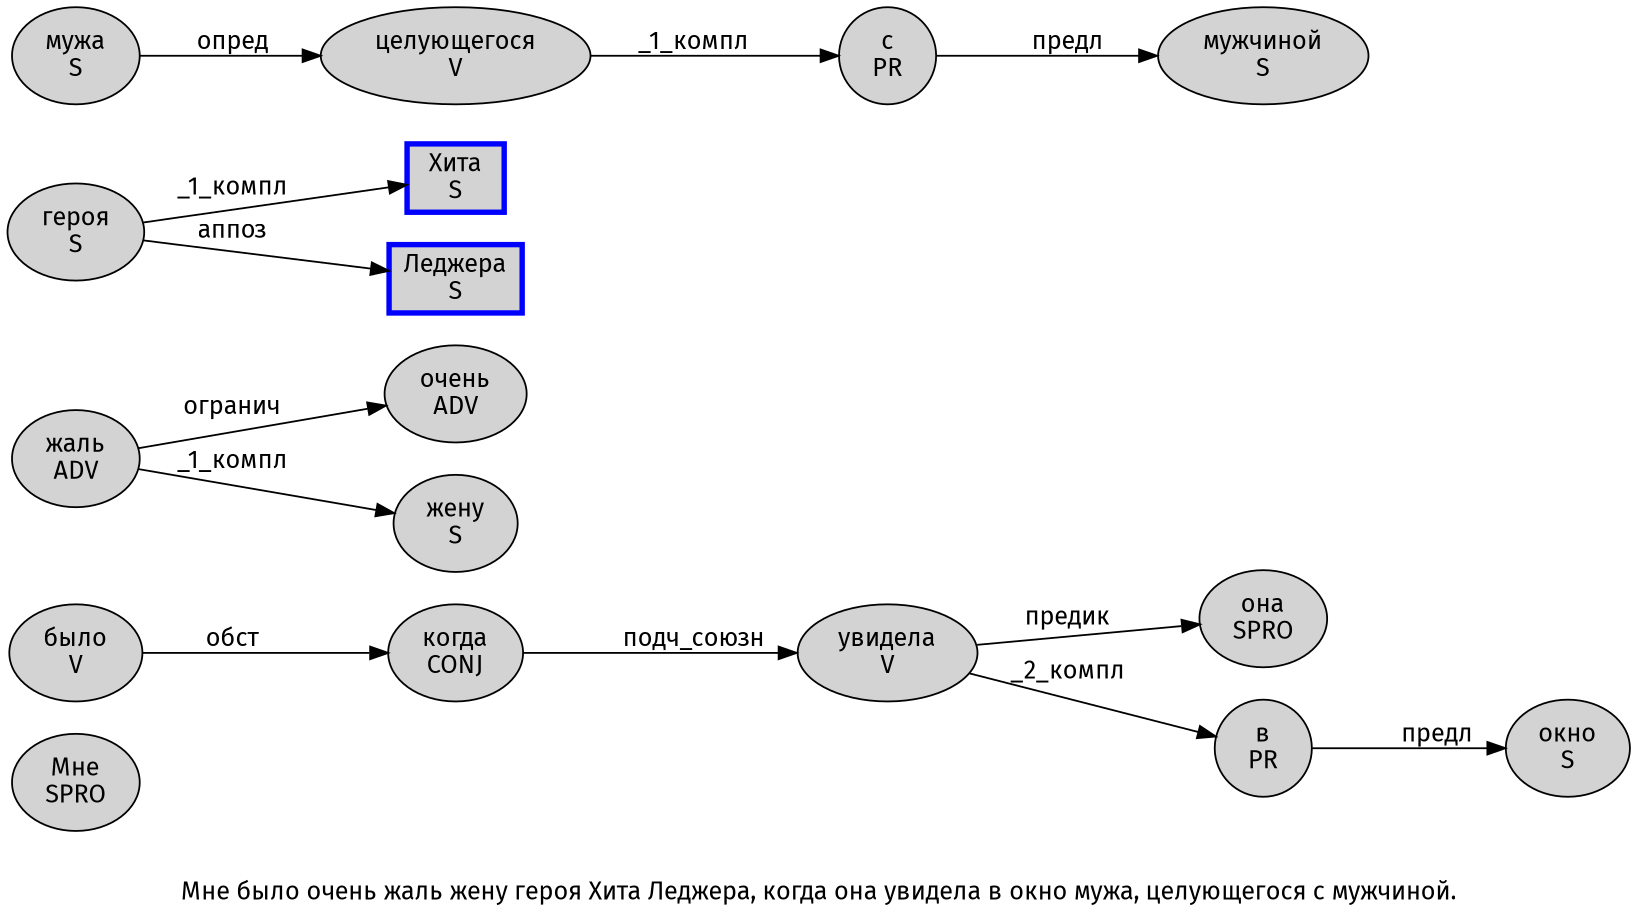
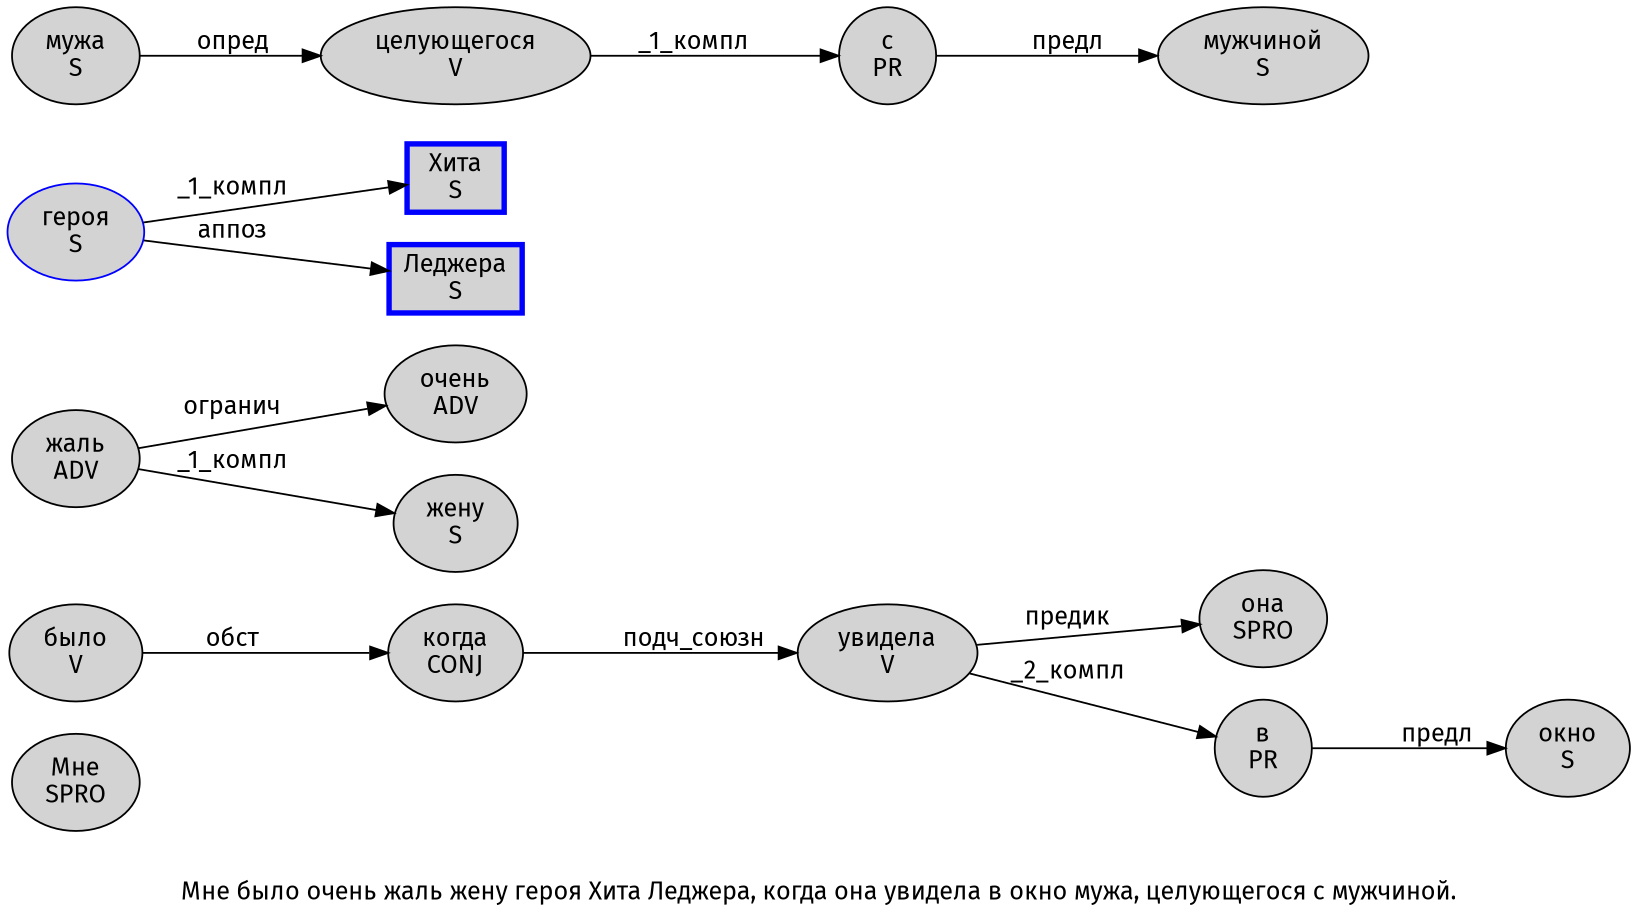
(76, 232) -> (76, 232)
